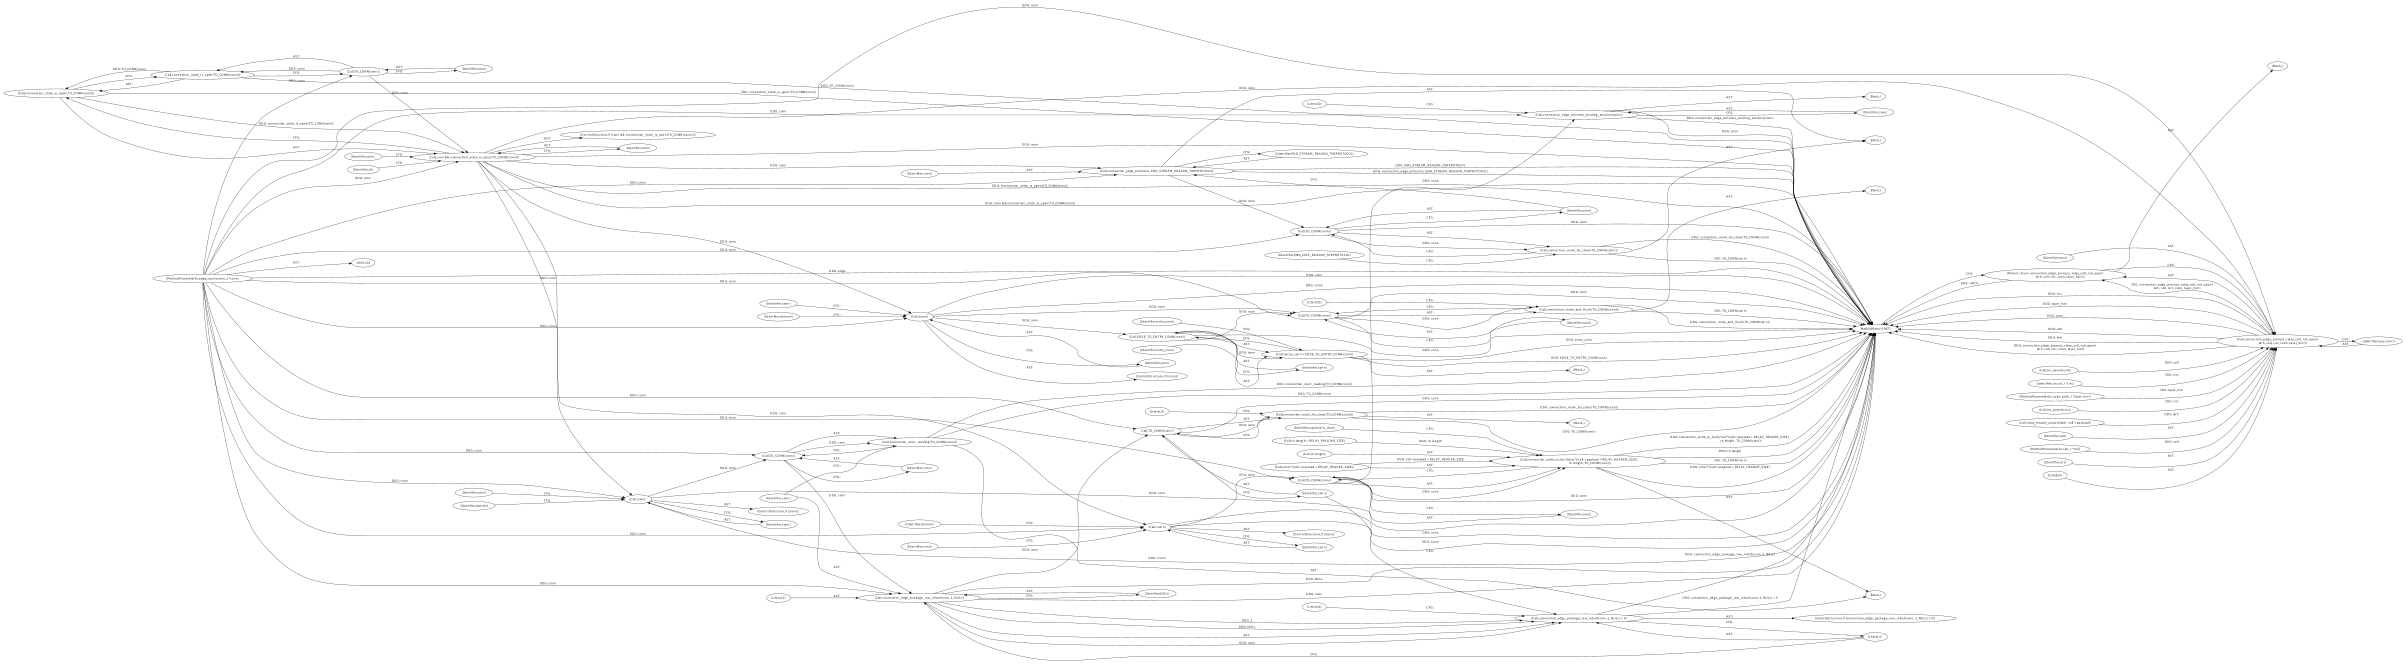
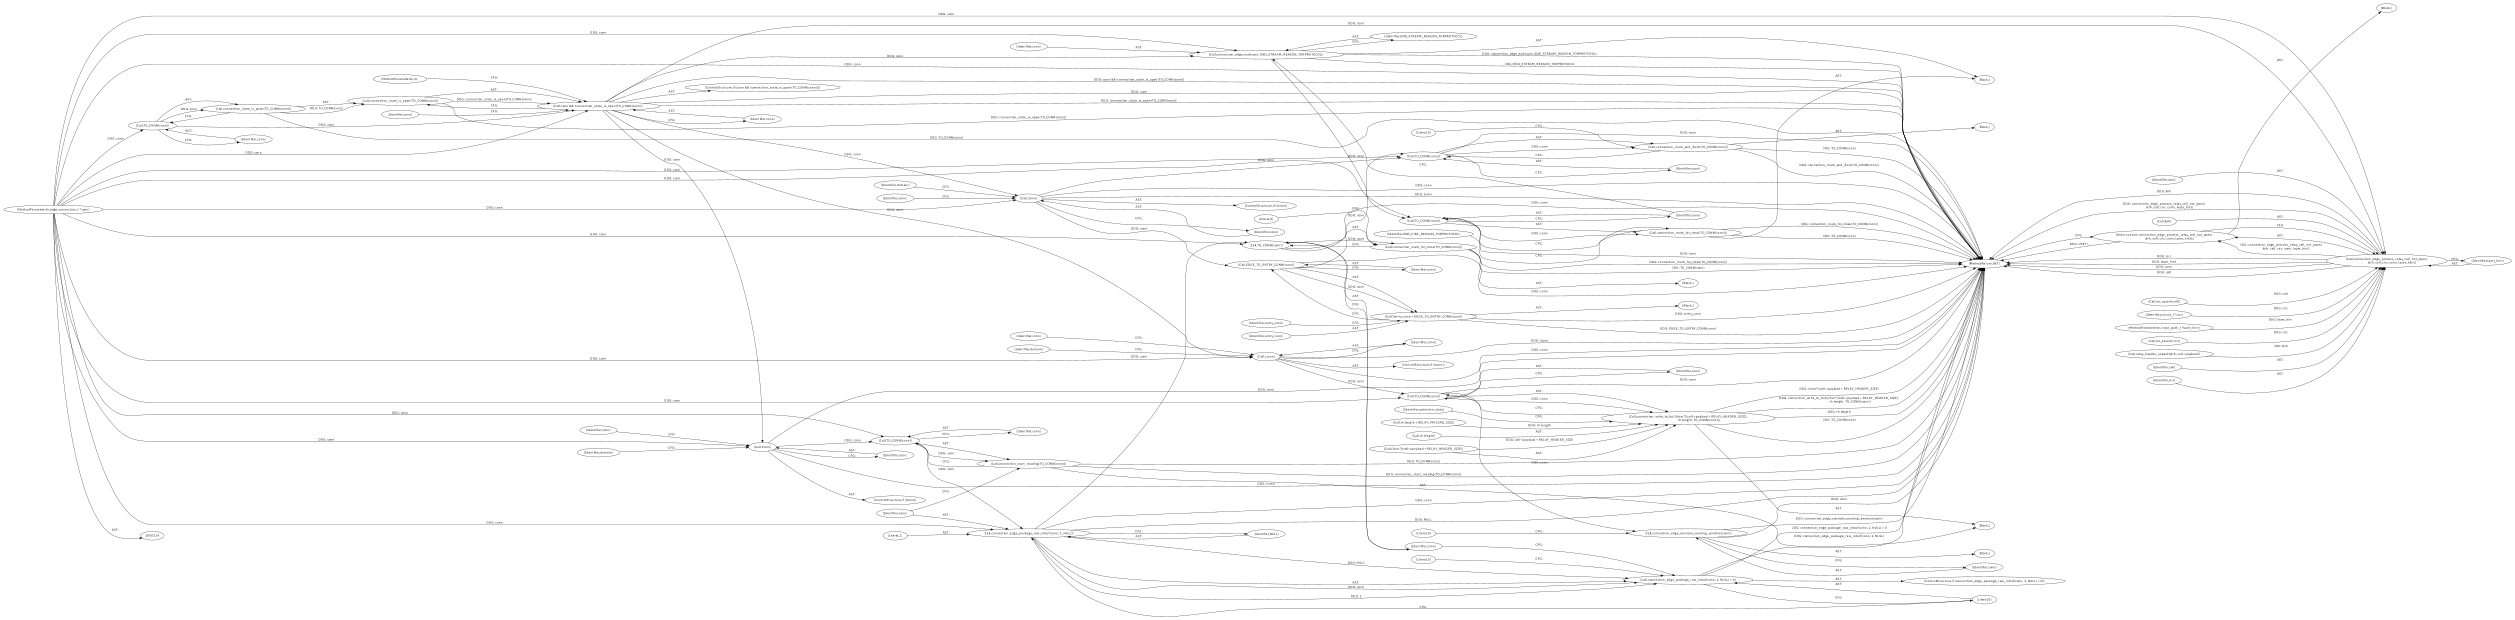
(114, 81) -> none
(794, 114) -> none
(363, 170) -> (400, 79)
(837, 271) -> (853, 64)
(2055, 449) -> none
